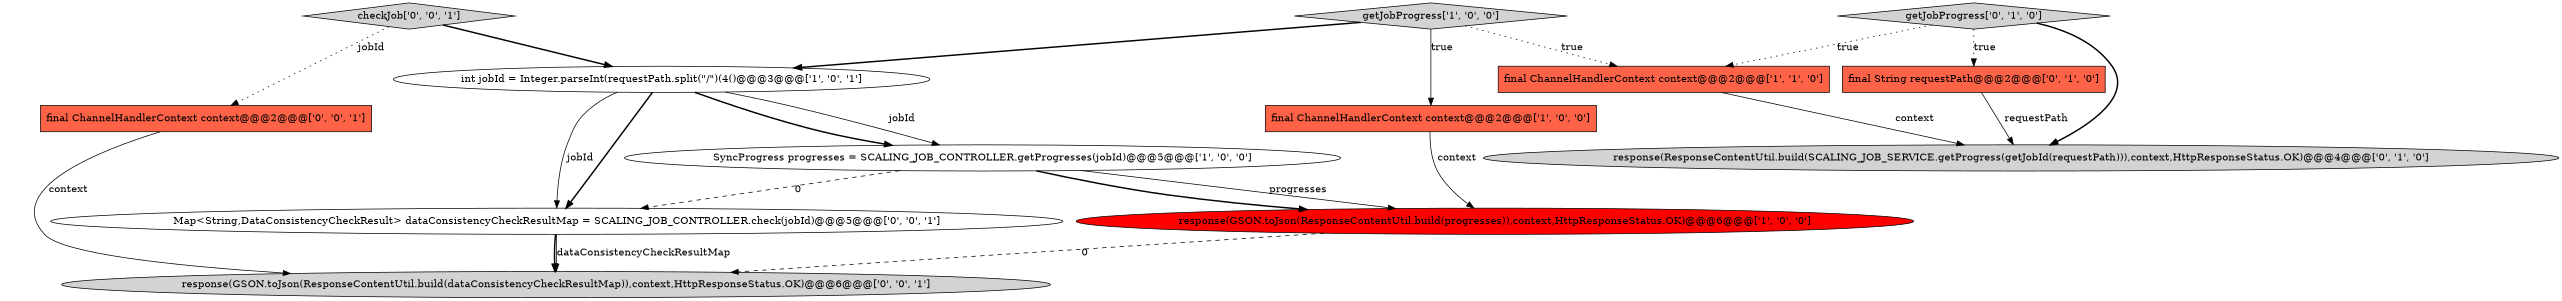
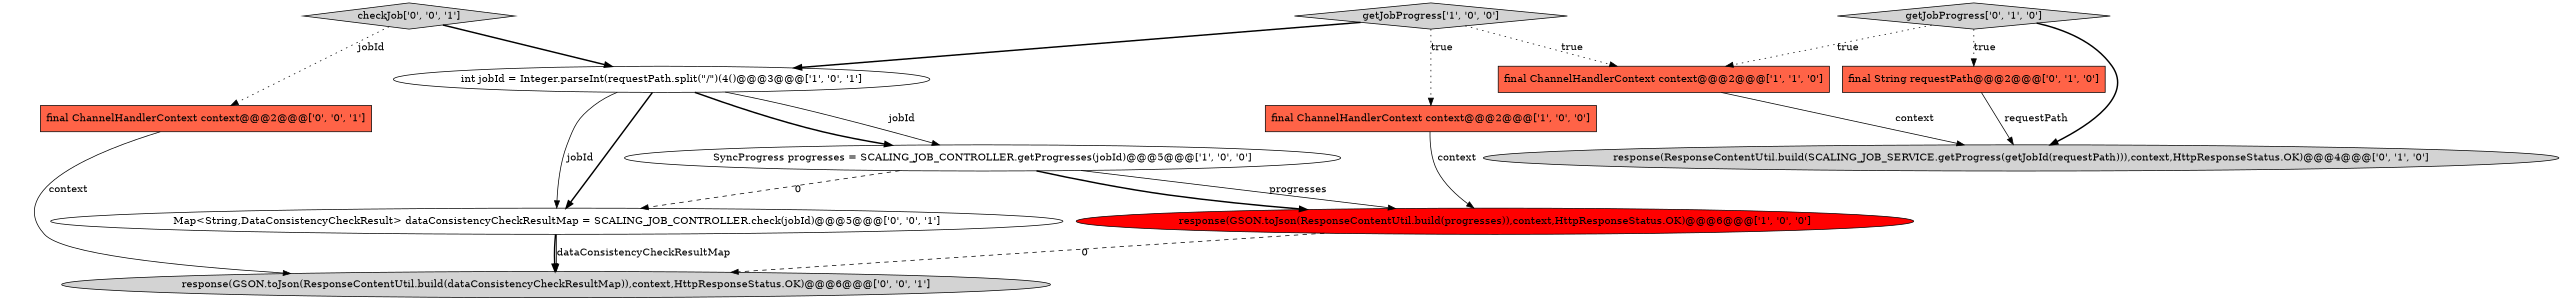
(1431, 64) -> (1431, 64)
